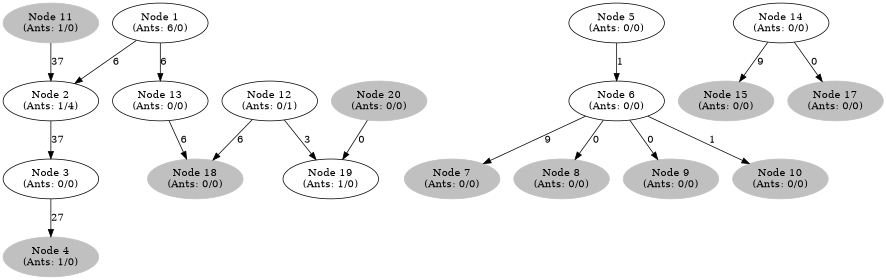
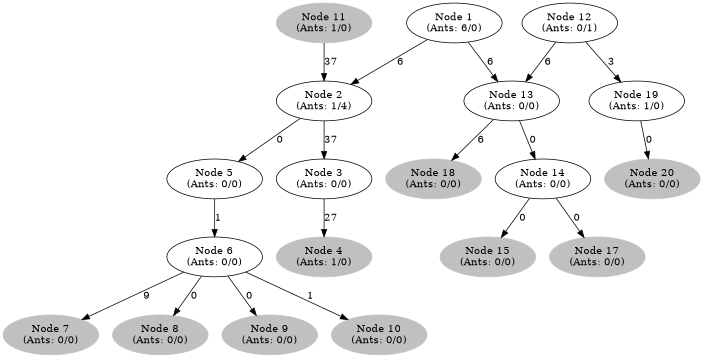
(761, 62) -> (523, 218)
none -> (526, 136)
(235, 137) -> (543, 59)
(357, 137) -> (644, 136)
none -> (272, 138)
